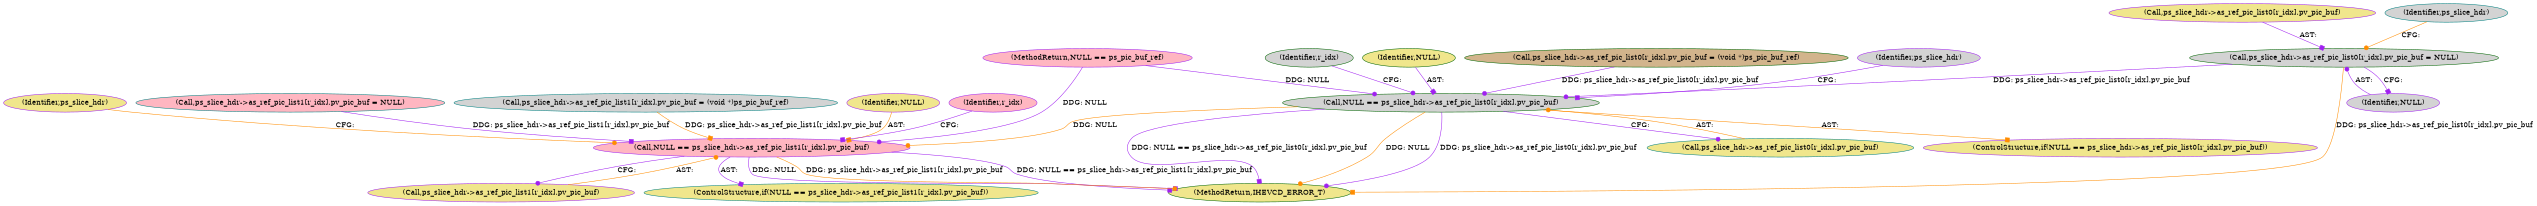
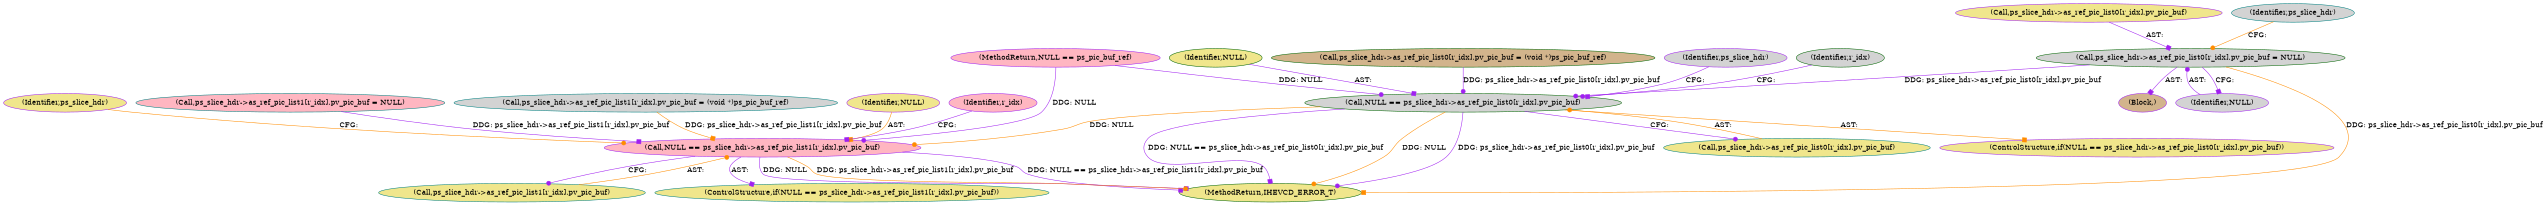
none -> (2143, 103)
(501, 193) -> (512, 193)
